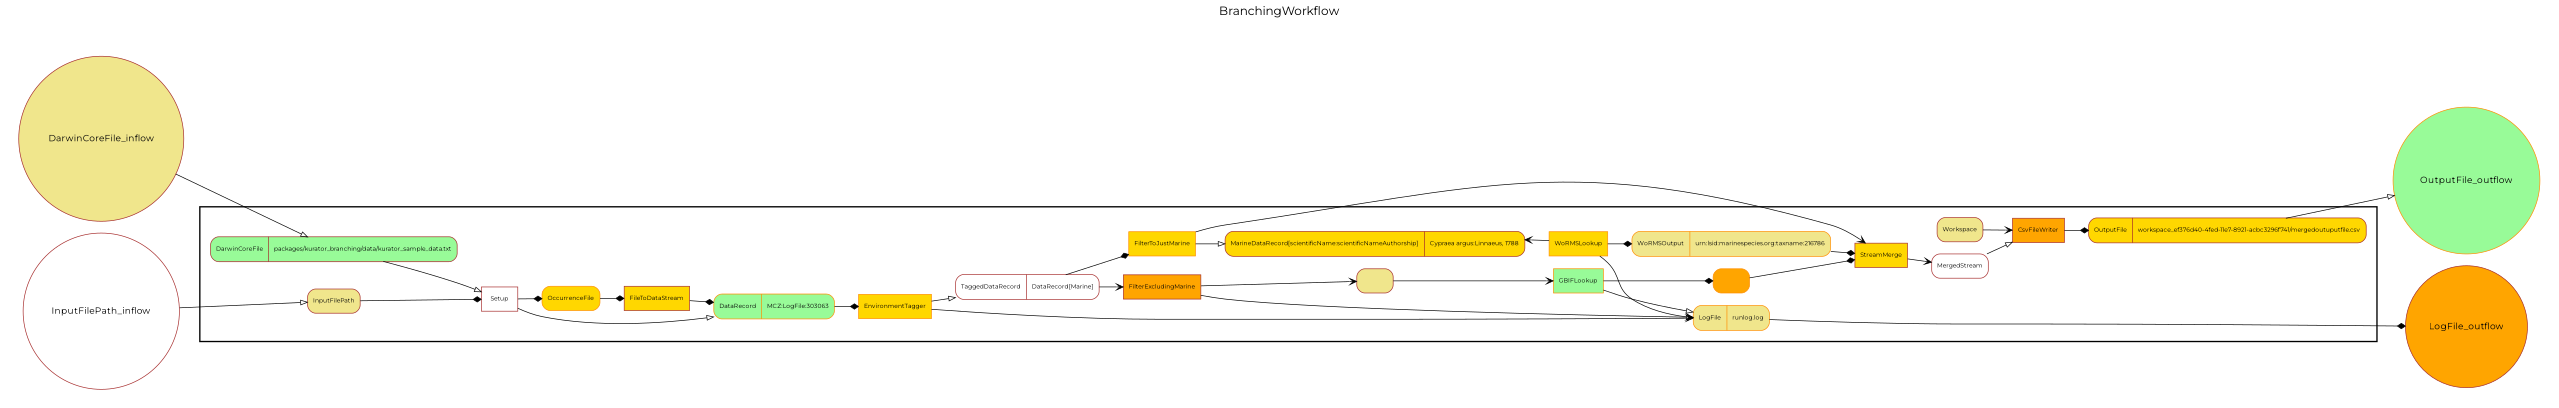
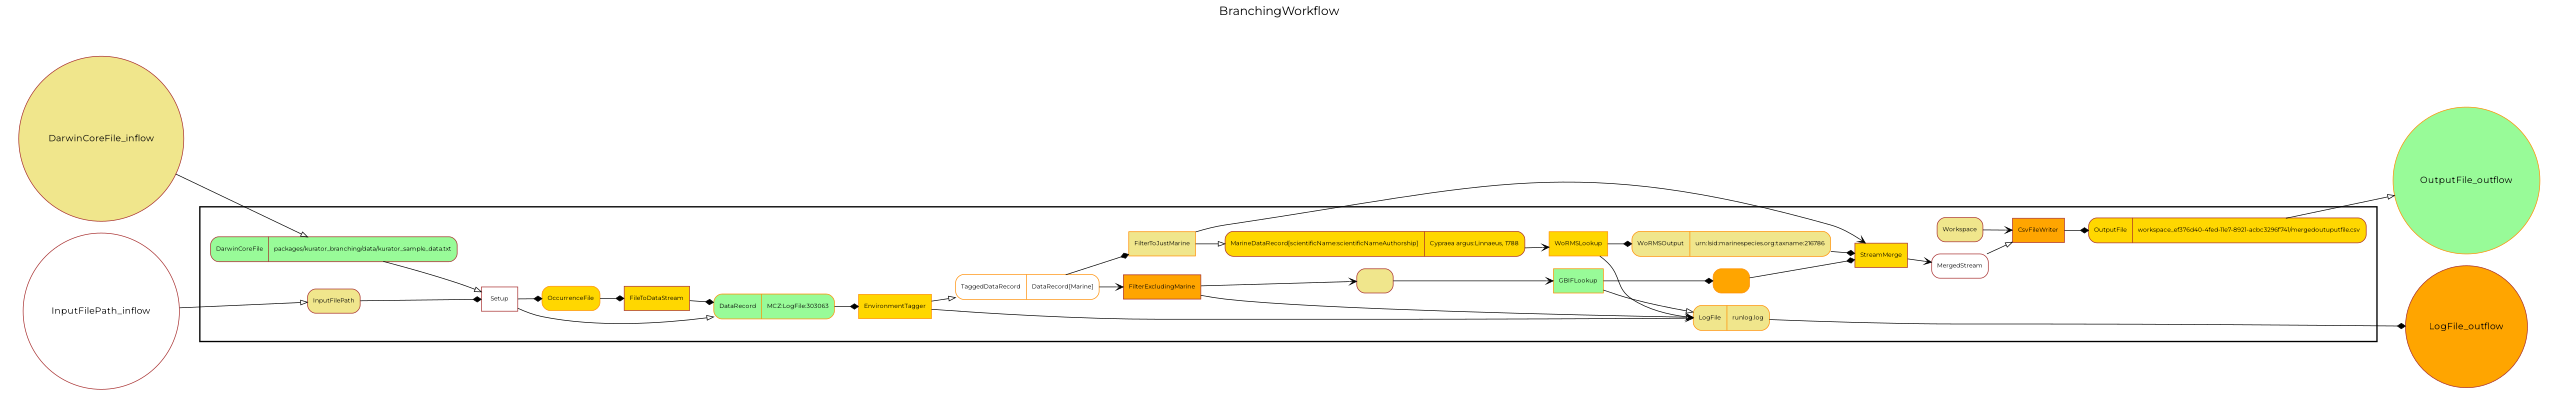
(1540, 240) -> (1534, 248)
(1162, 244) -> (1162, 244)
(1027, 287) -> (1027, 287)
